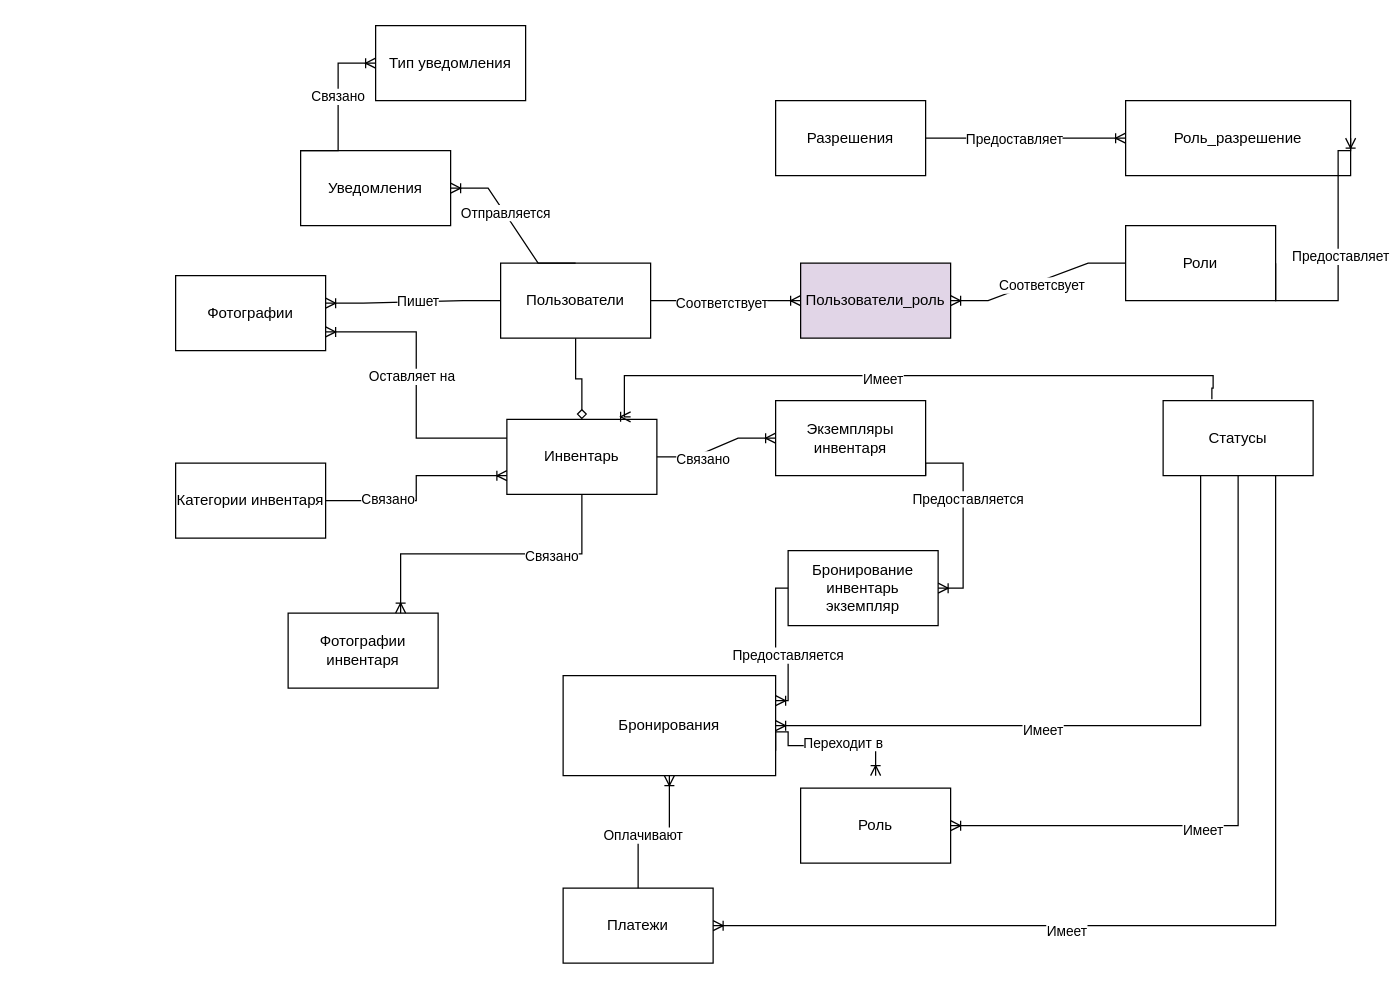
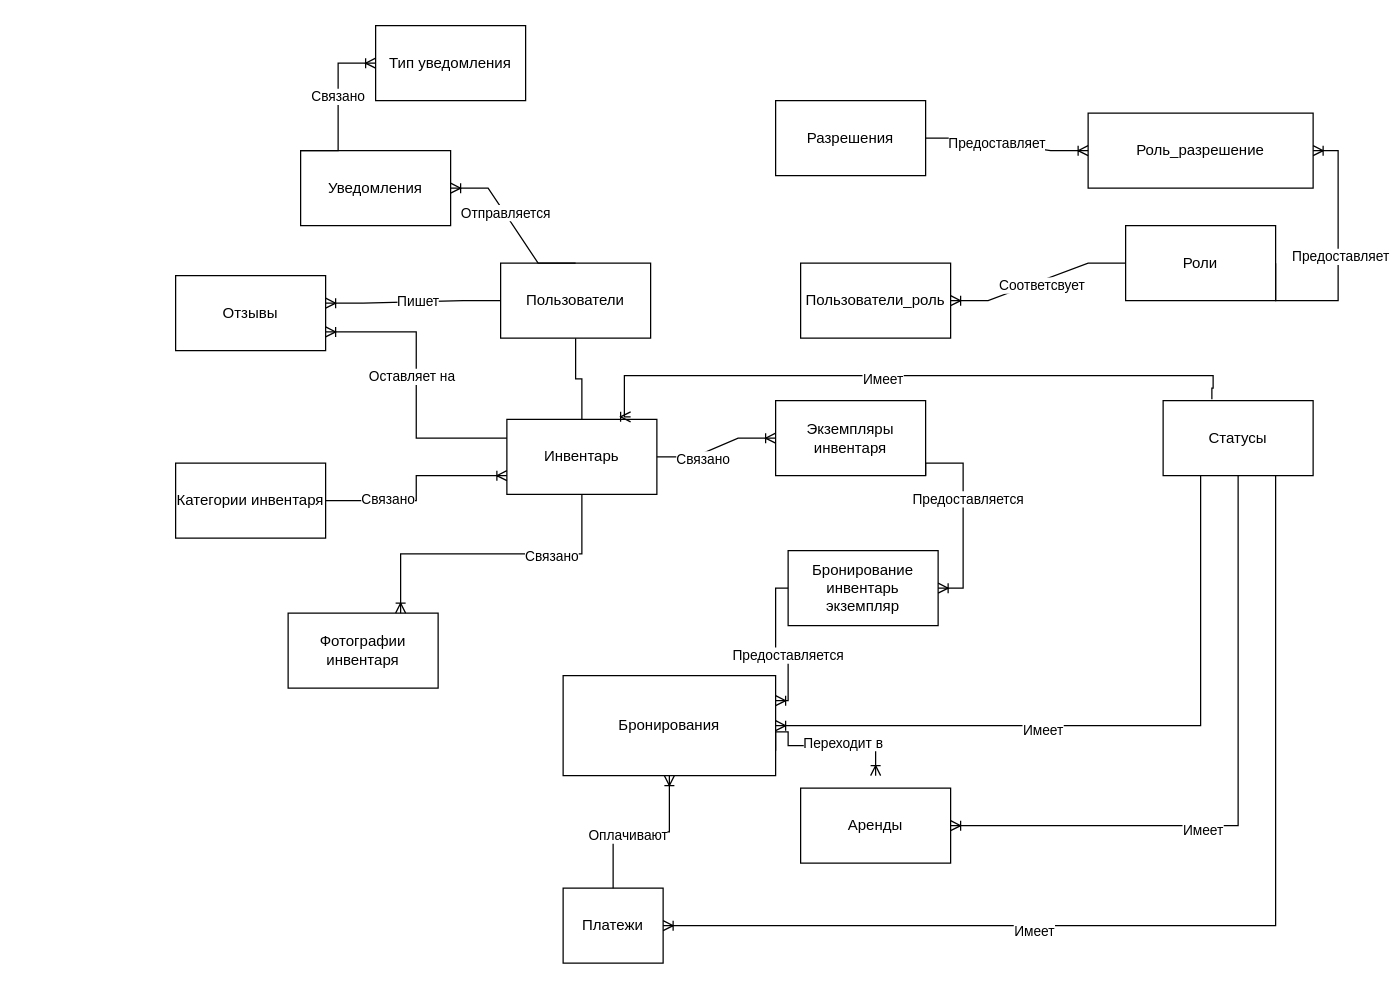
(1238, 138) -> (1201, 151)
(725, 301) -> none
(876, 301) -> (876, 301)
(251, 313) -> (251, 313)
(582, 409) -> (582, 413)
(876, 826) -> (876, 826)
(638, 926) -> (613, 926)
